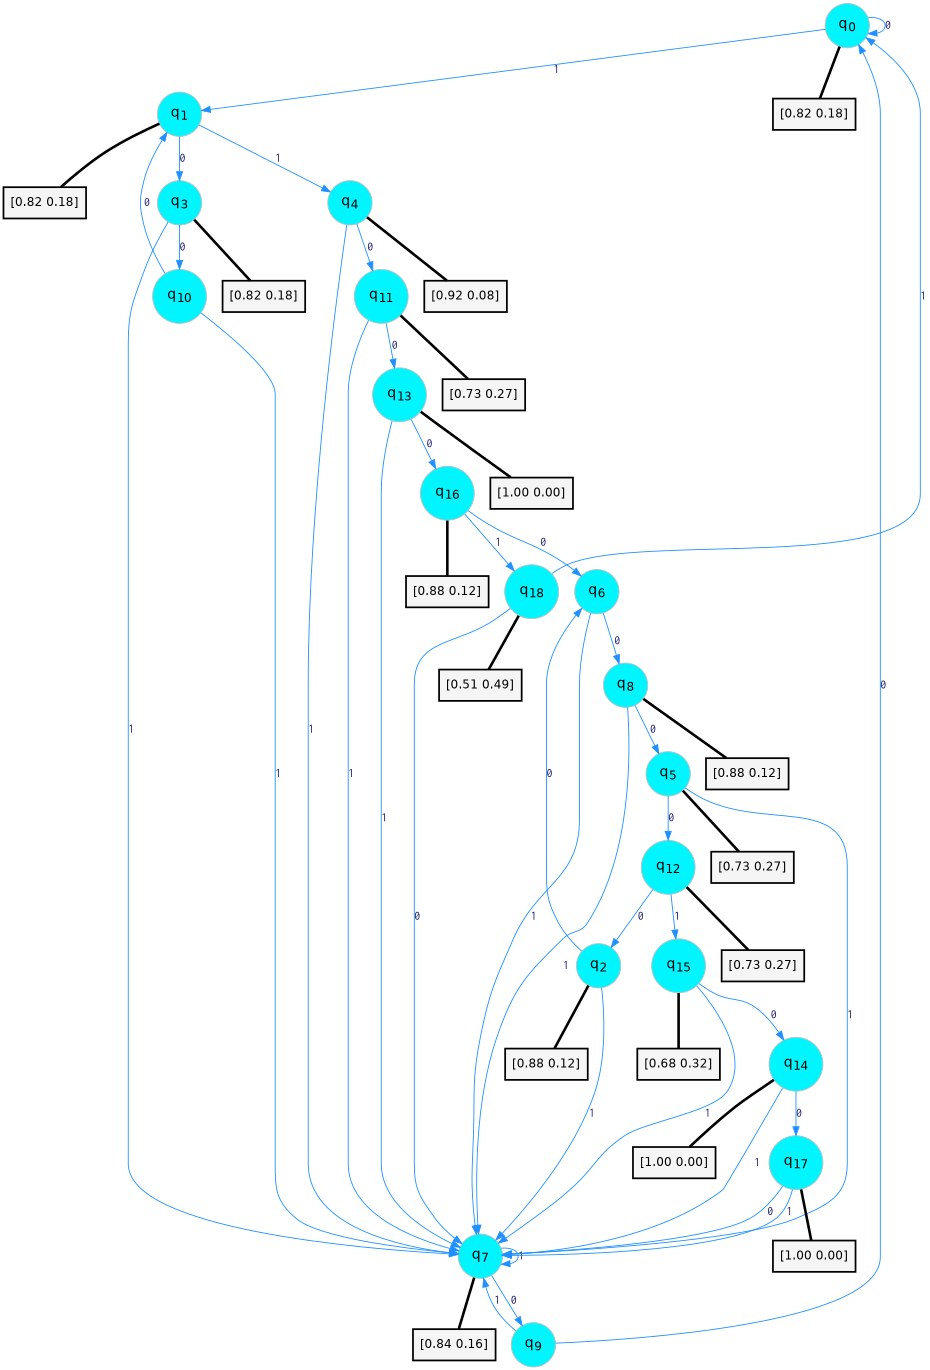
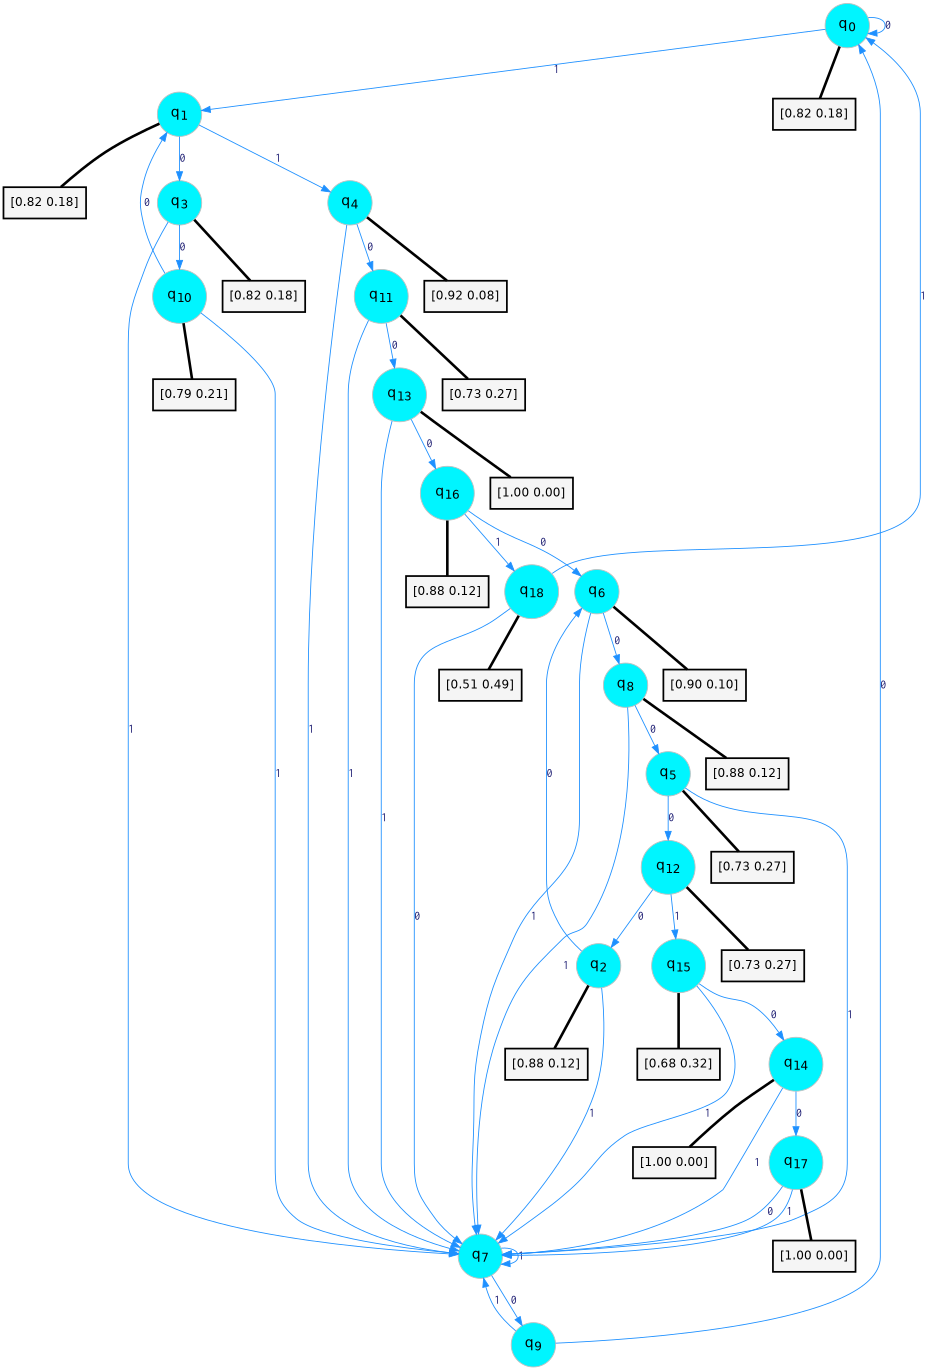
none -> (194, 395)
none -> (705, 685)
(454, 1345) -> none
